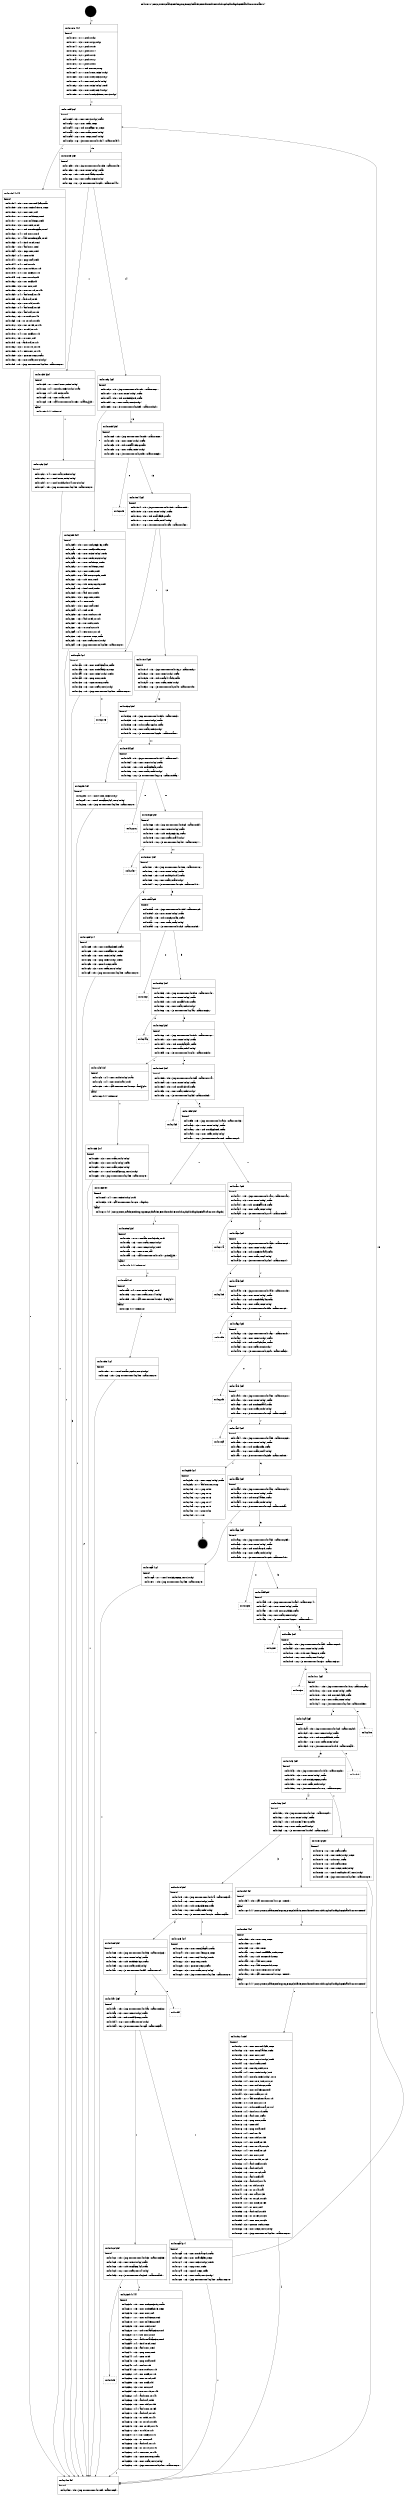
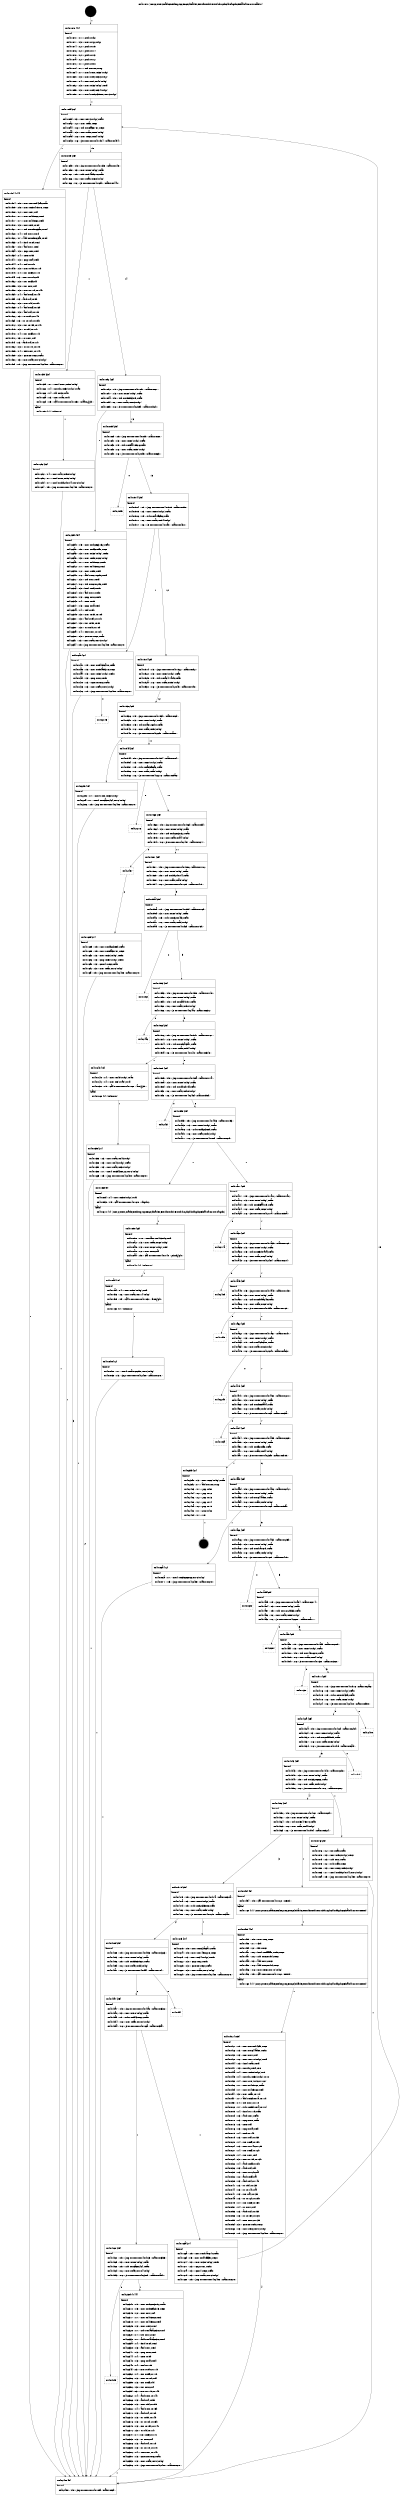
(130, 909) -> (121, 903)
(211, 2412) -> none
